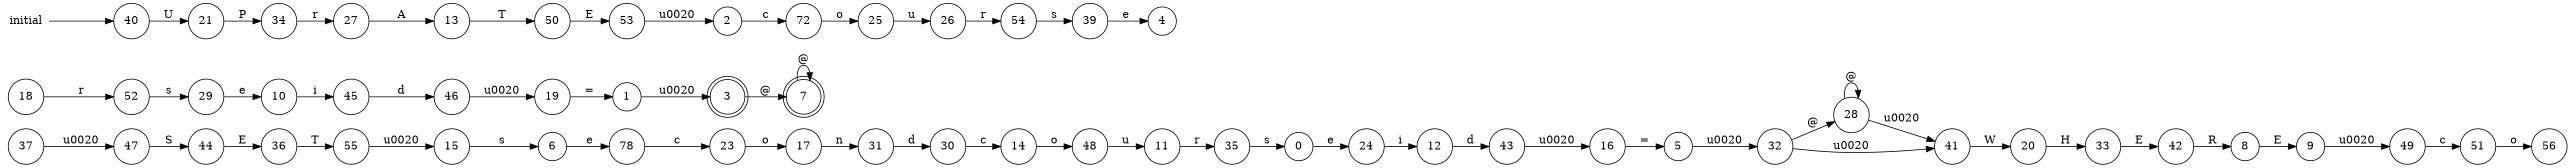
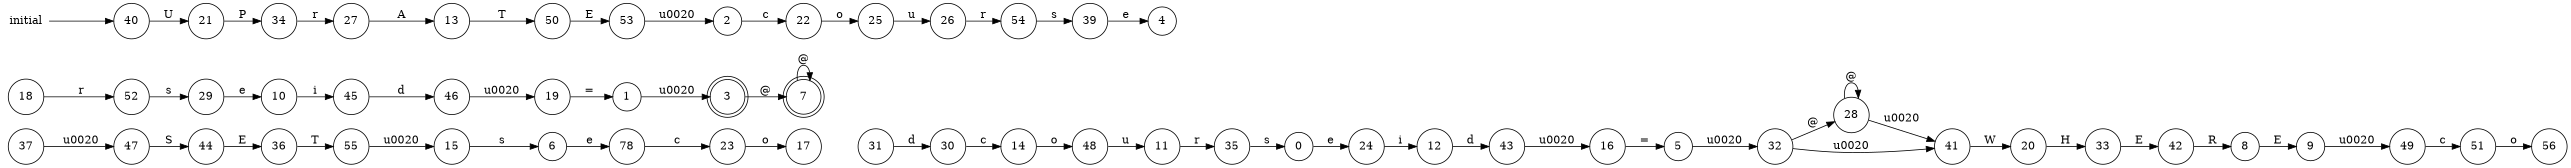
(804, 21) -> (804, 21)
(836, 147) -> none
